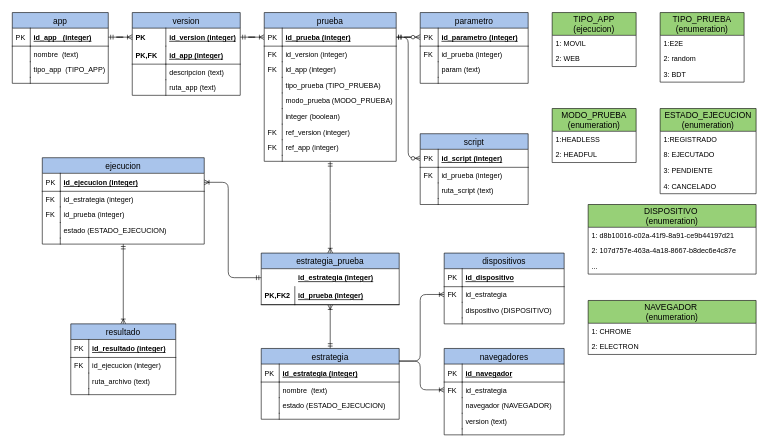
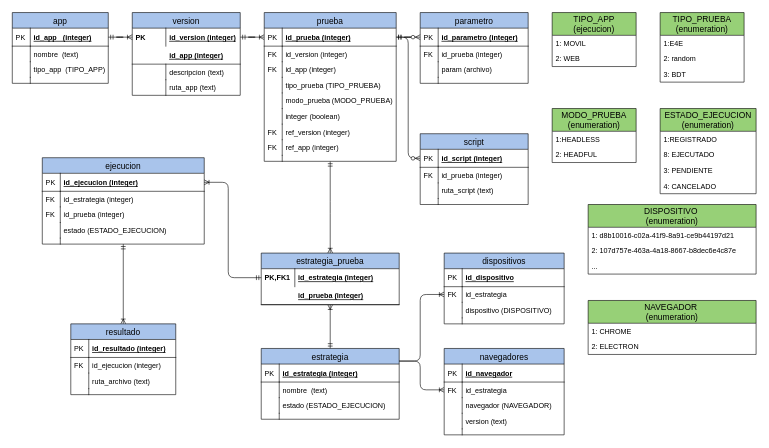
(673, 43) -> (673, 43)
(149, 55) -> none
(465, 70) -> (470, 70)
none -> (278, 278)
(278, 296) -> none
